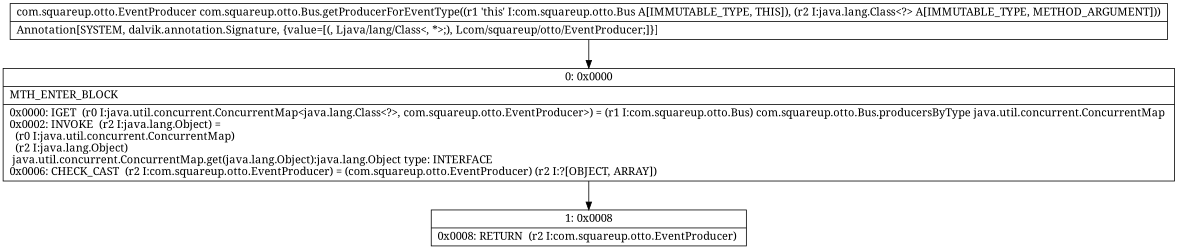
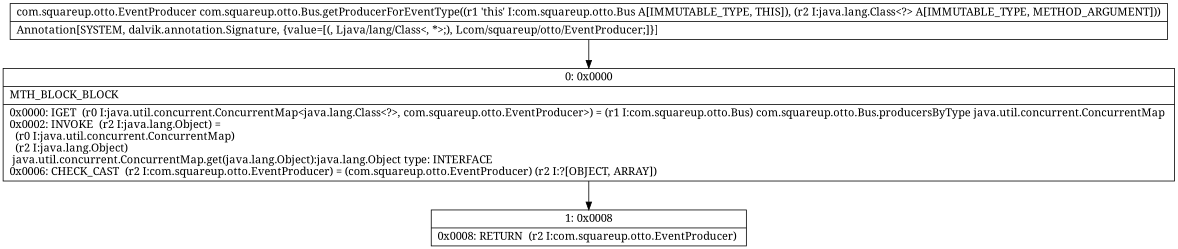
(64, 95) -> (64, 95)
